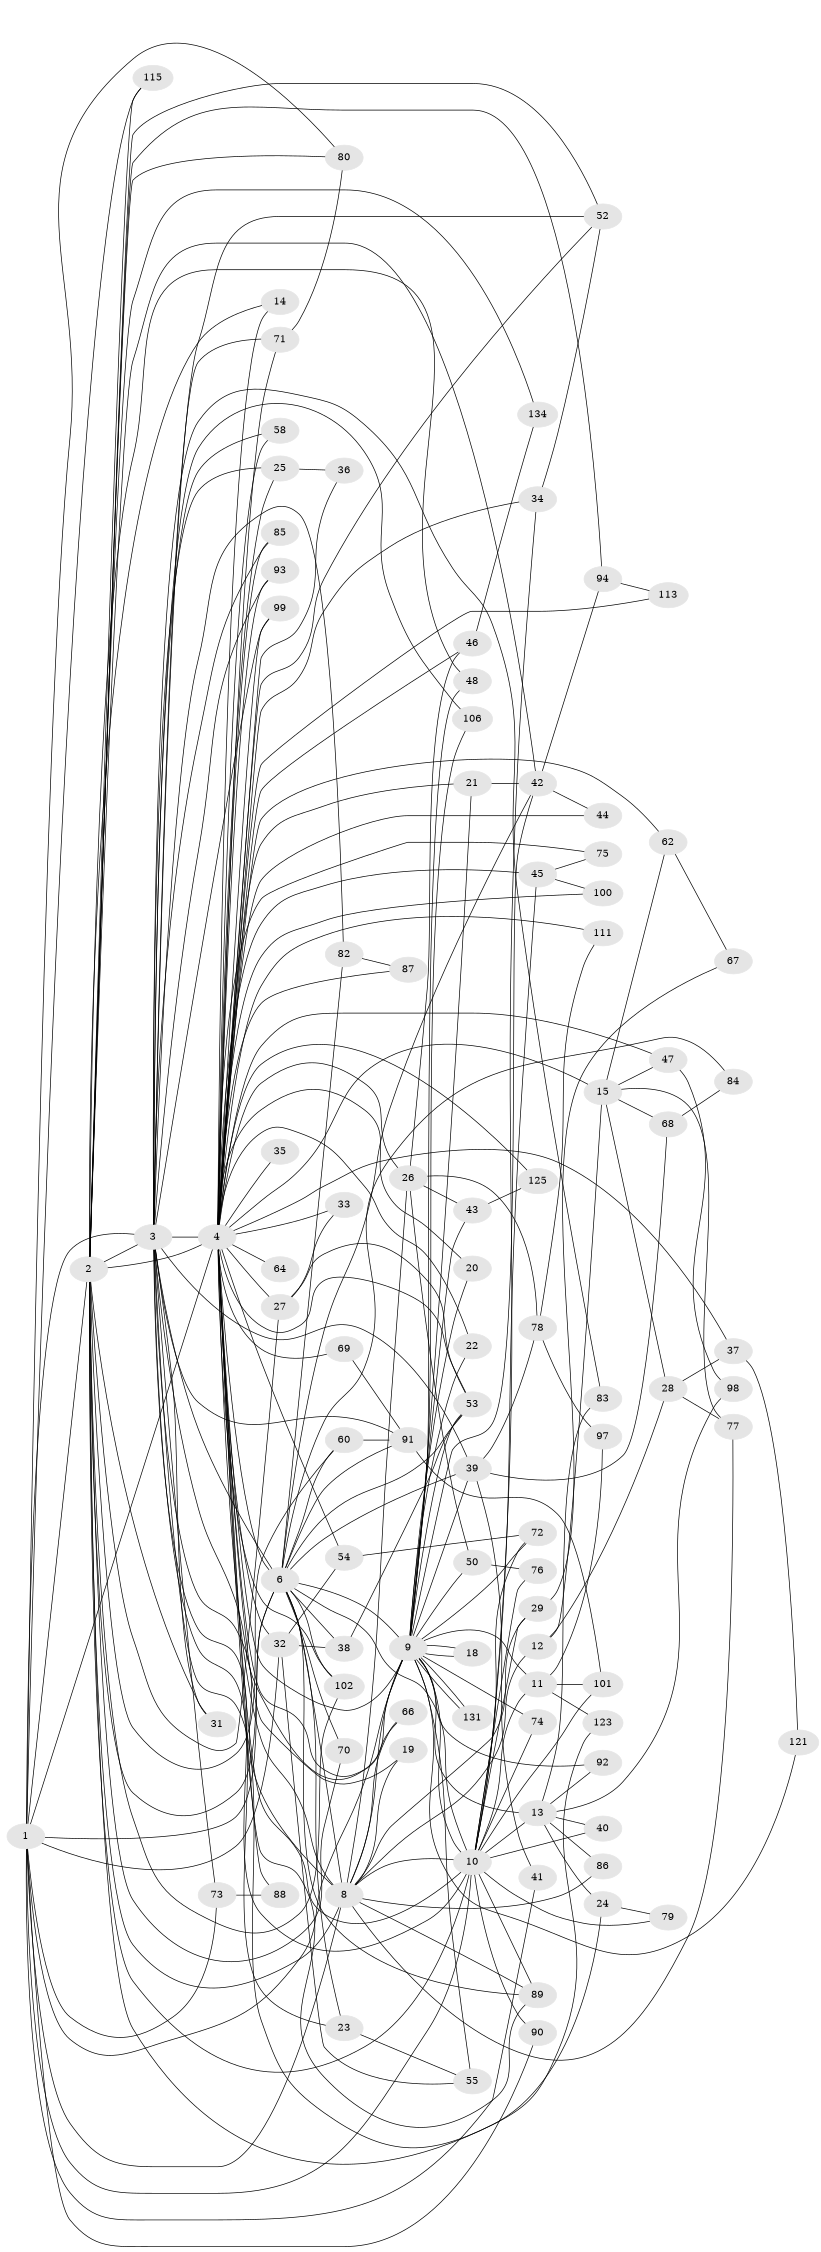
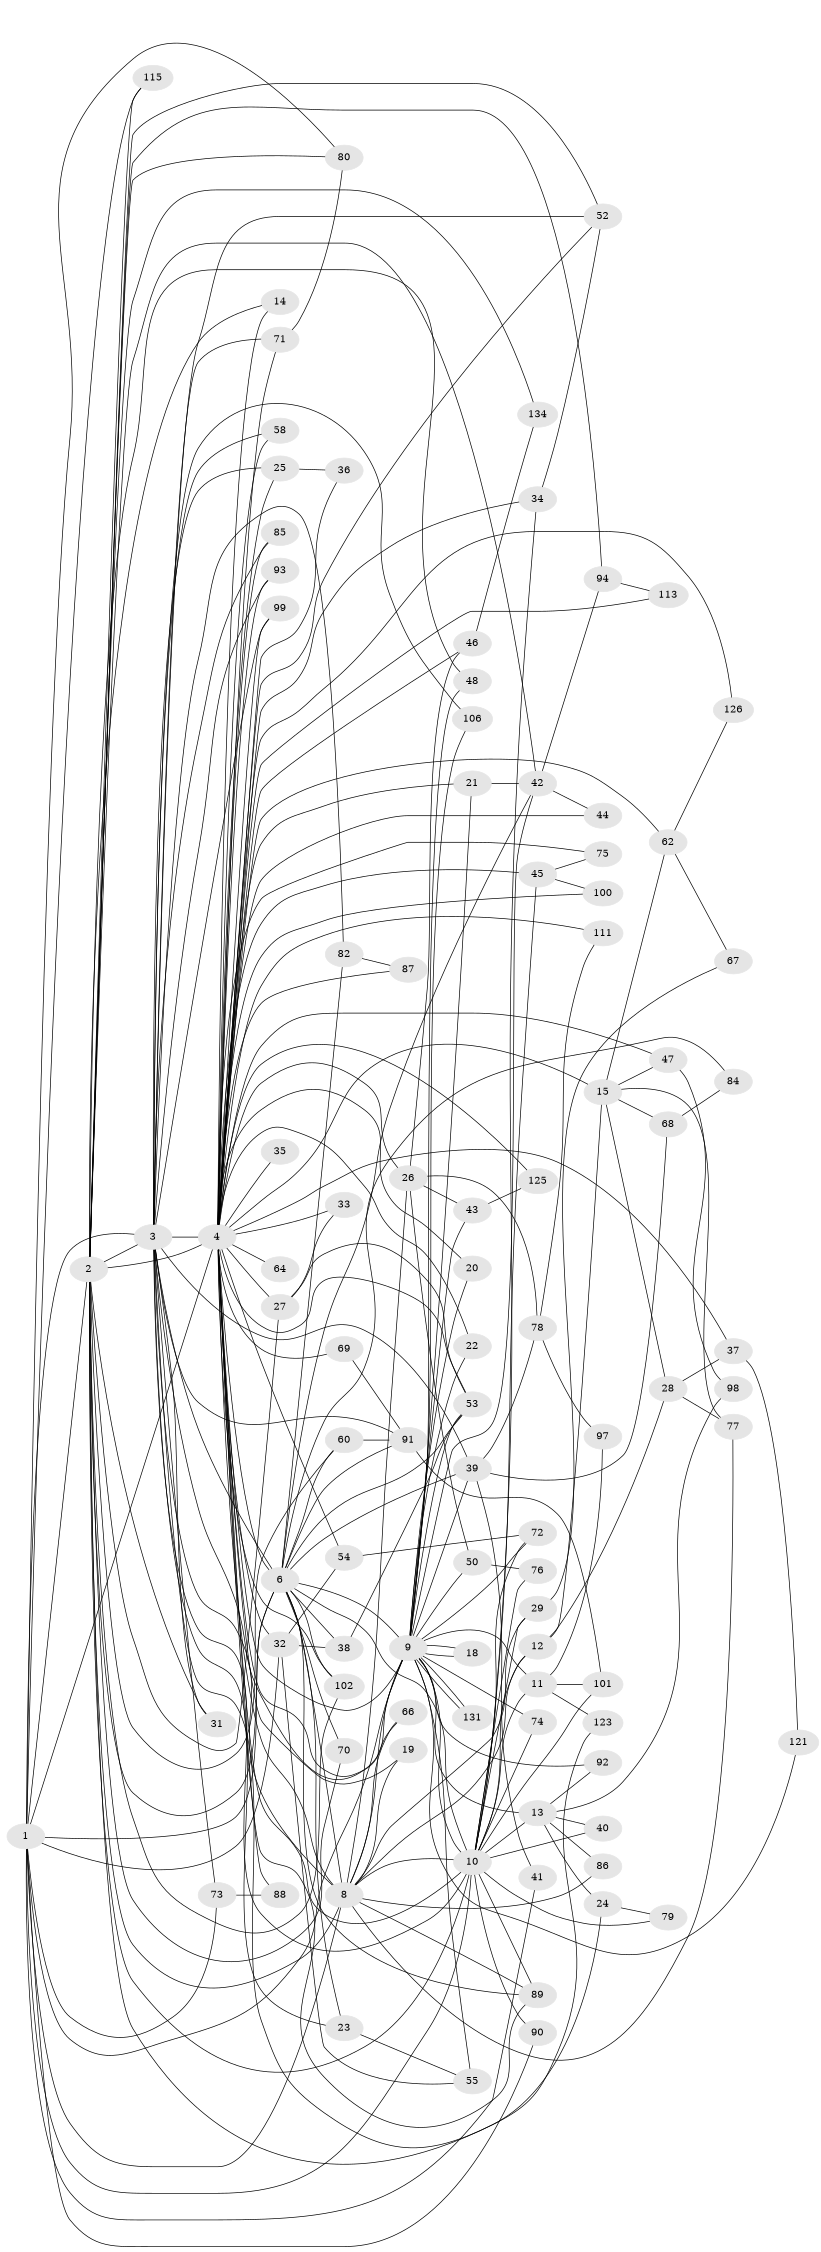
none -> (733, 710)
(603, 1399) -> none
none -> (500, 1752)
